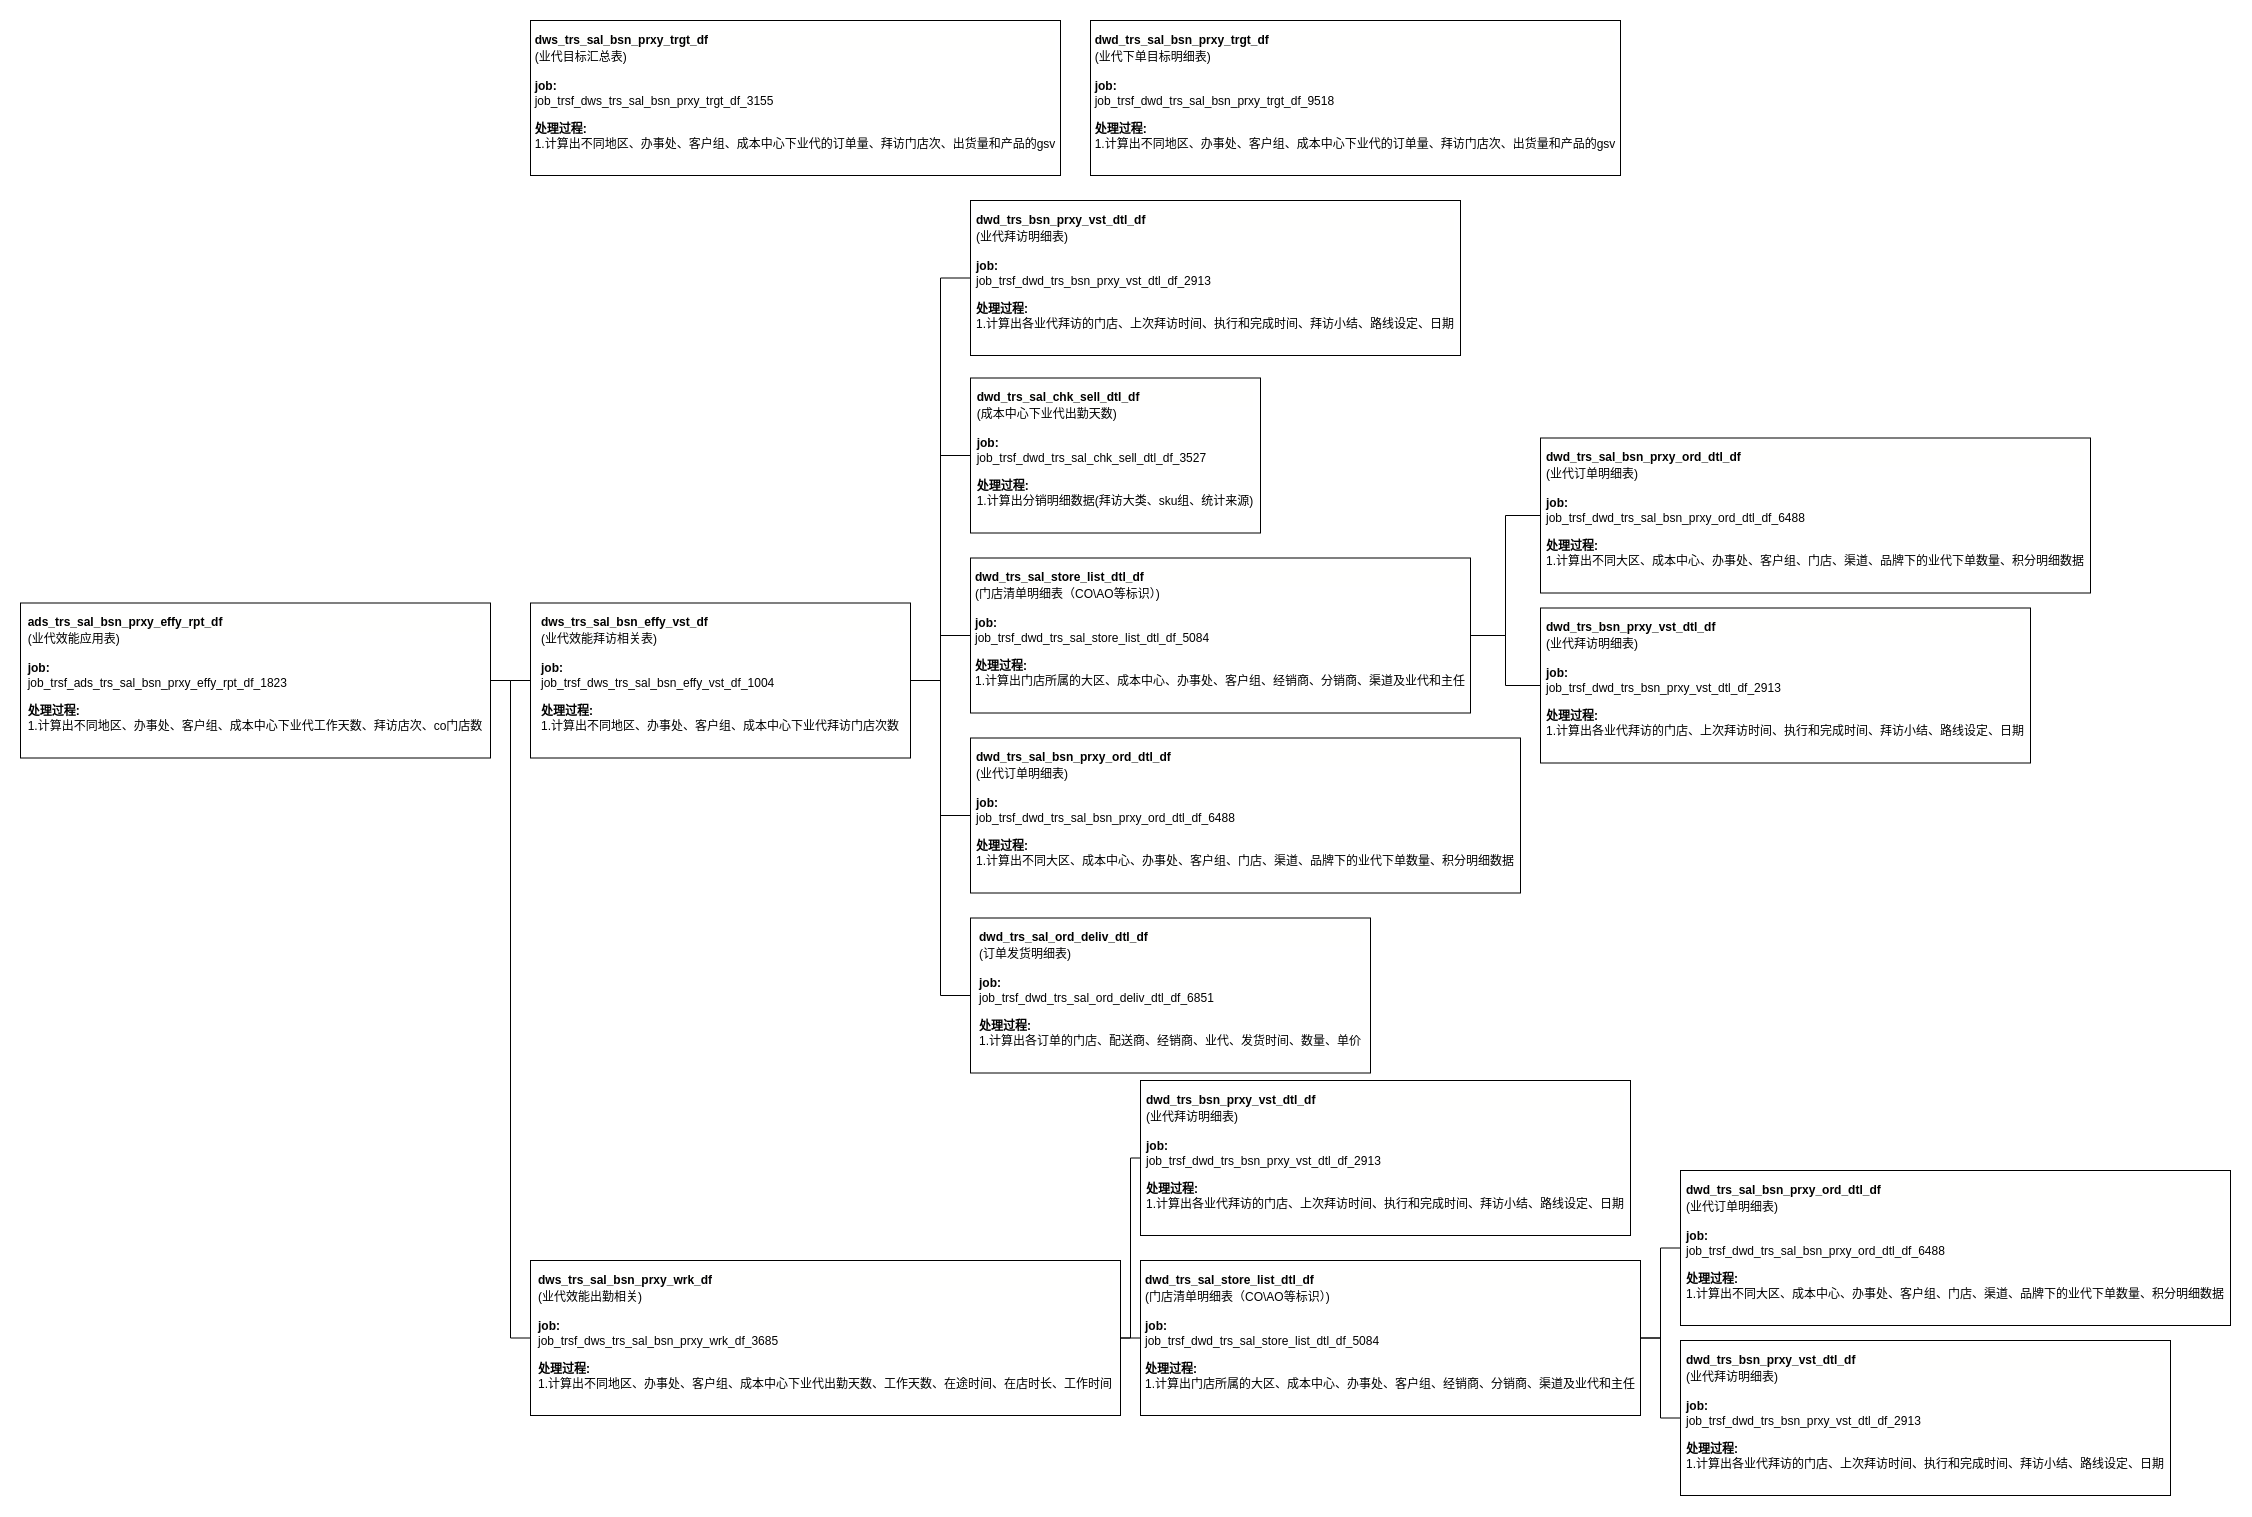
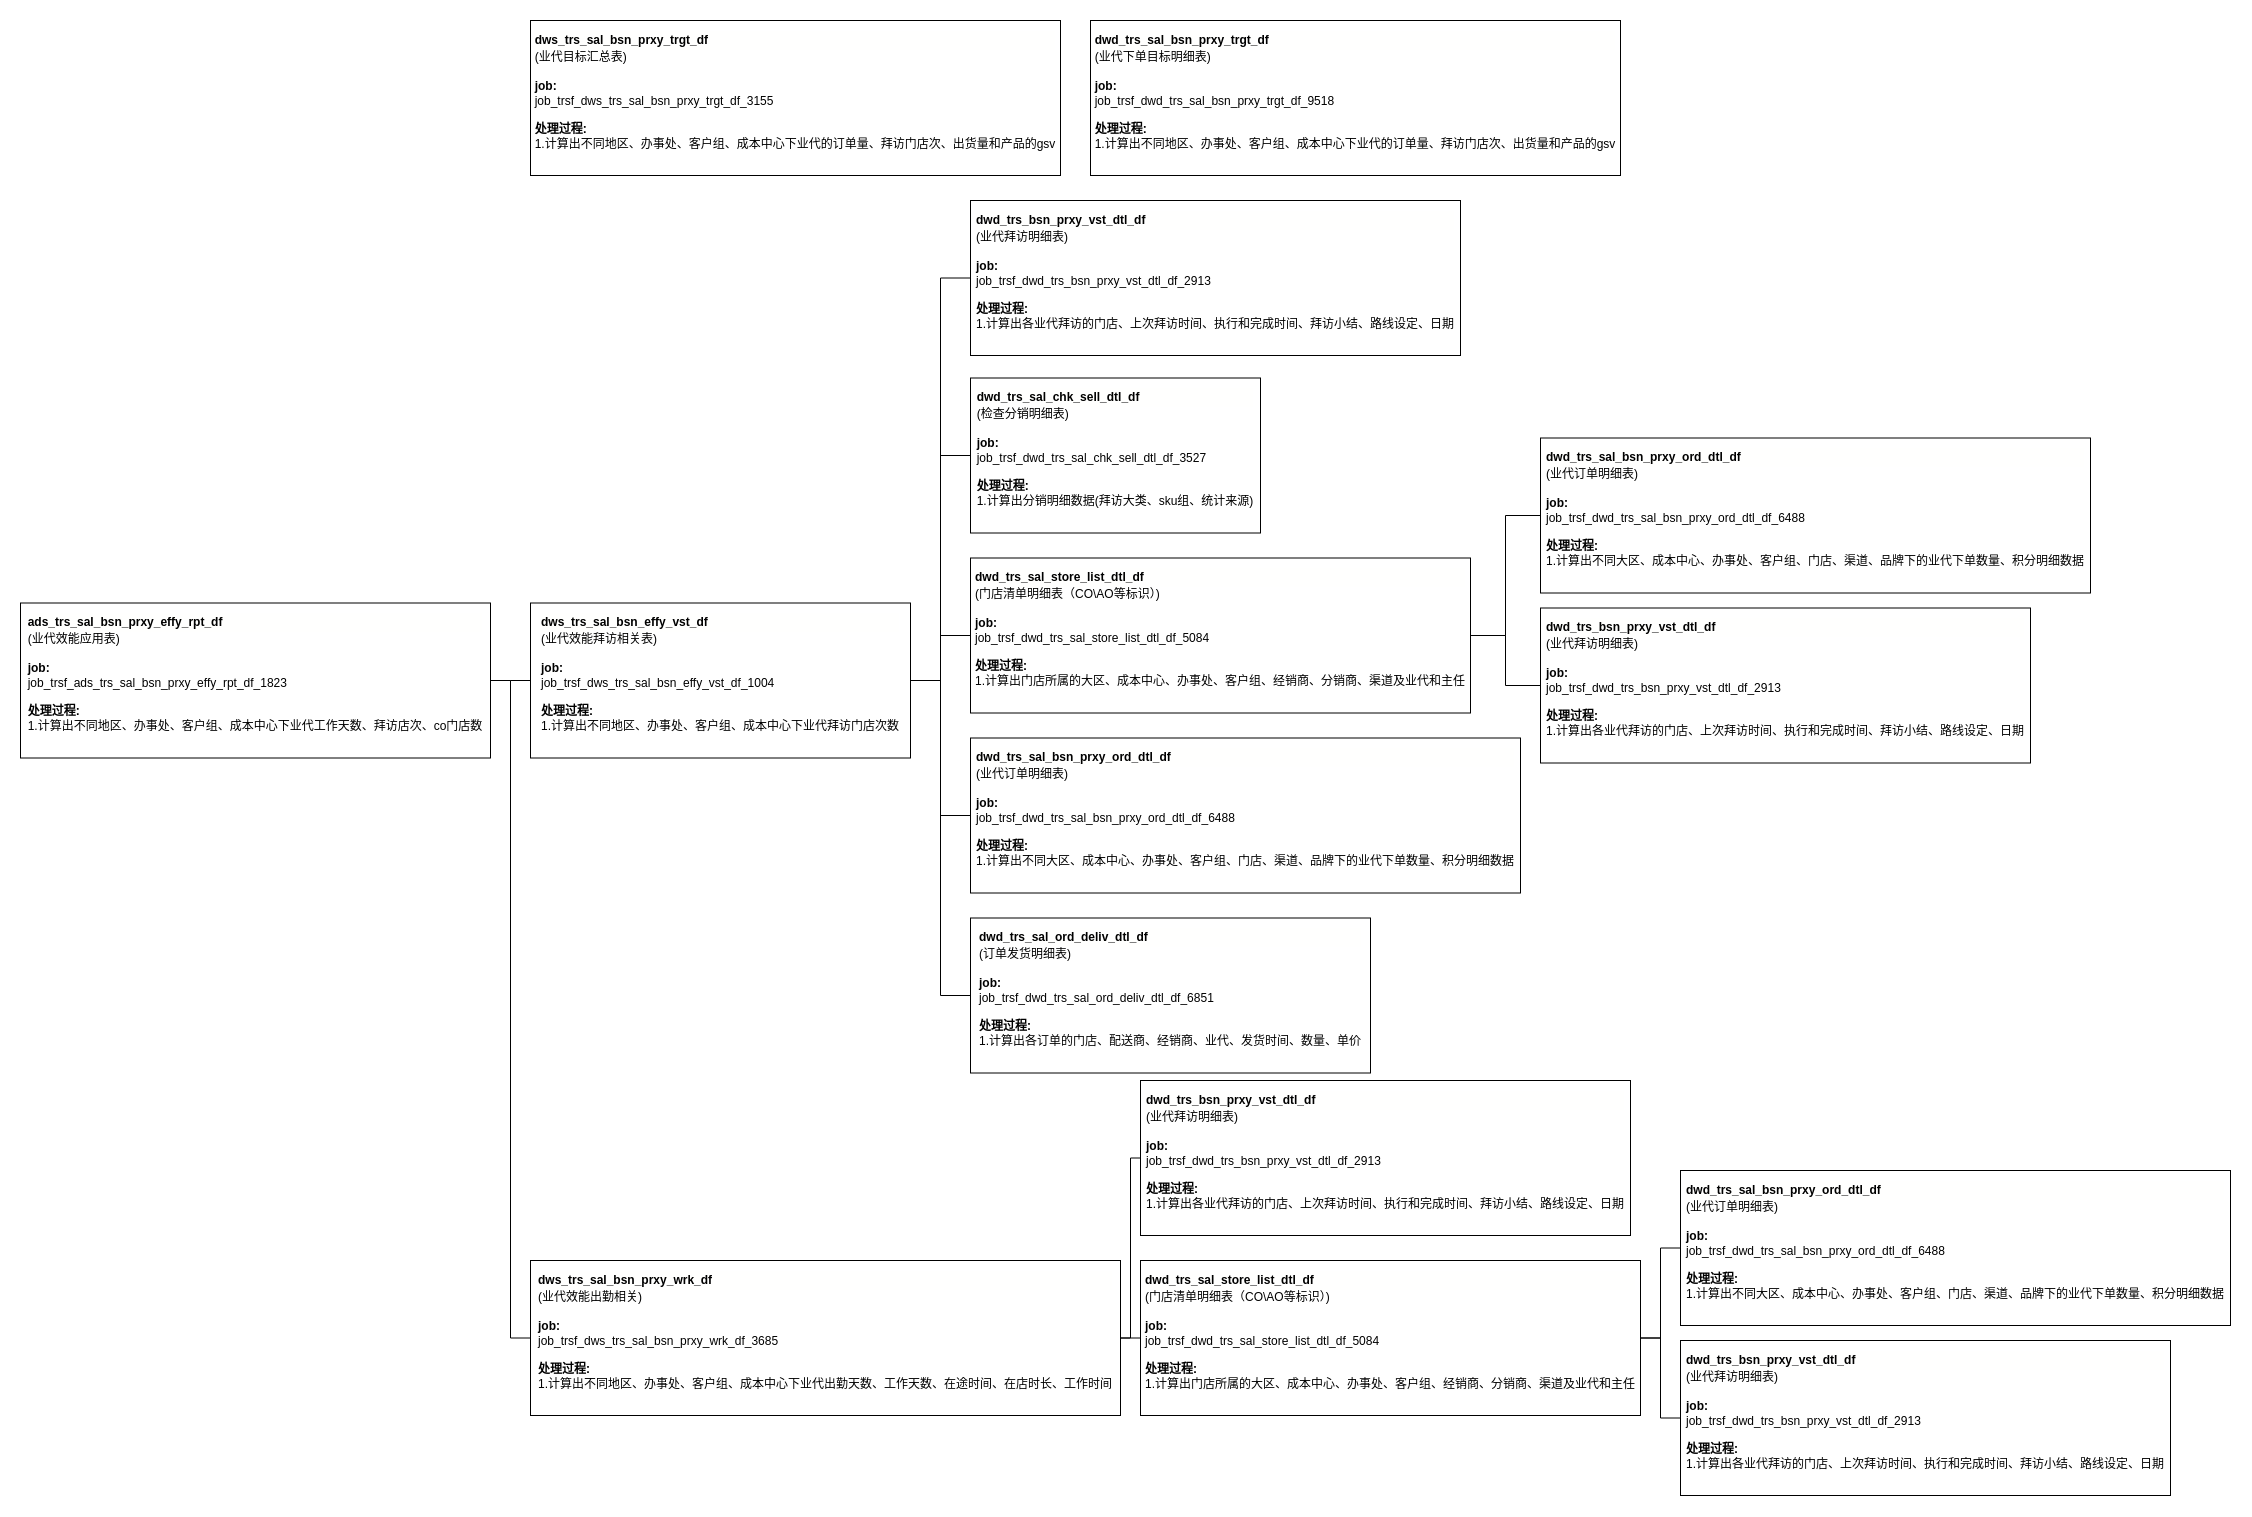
(1116, 456) -> (1116, 456)
